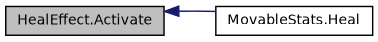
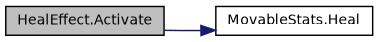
(197, 11) -> (183, 31)
